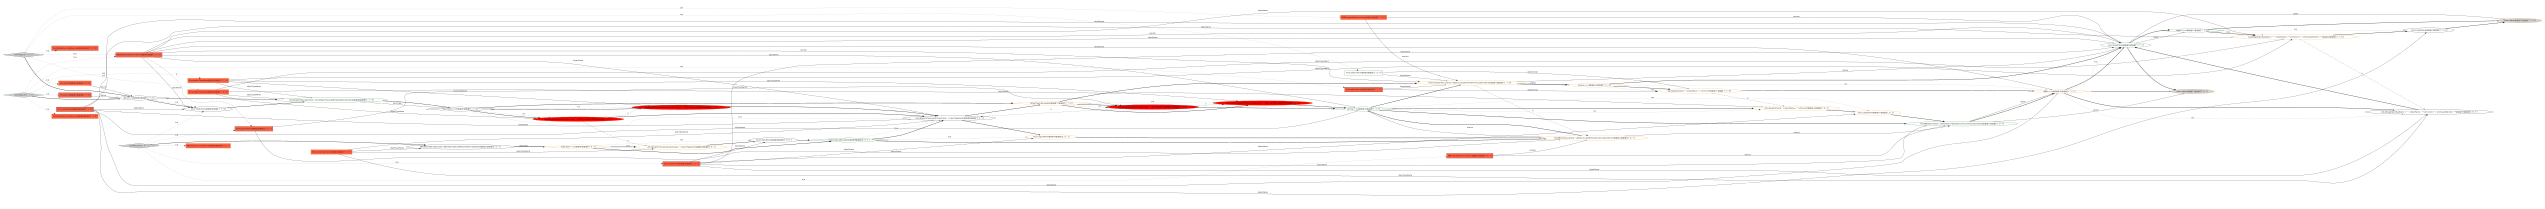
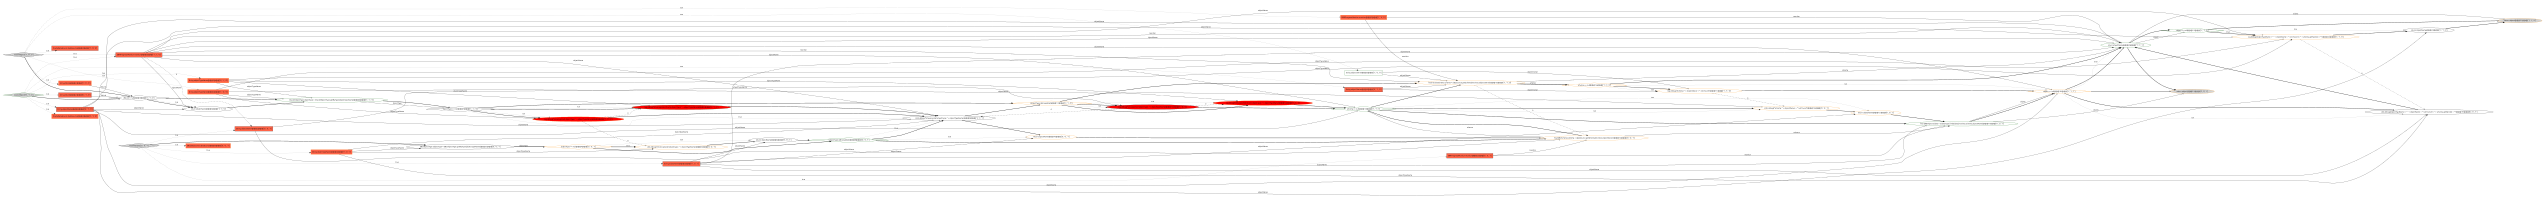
none -> (41, 103)
(172, 128) -> (228, 153)
